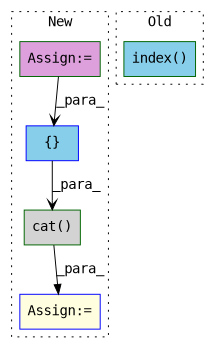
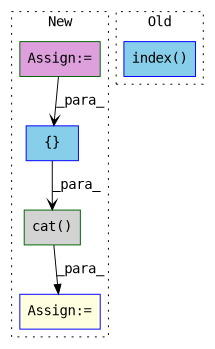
(160, 59) -> (160, 59)
